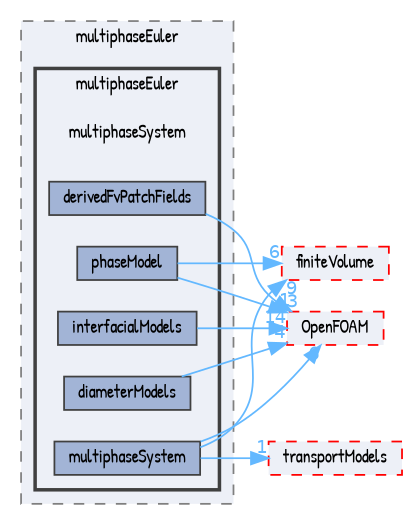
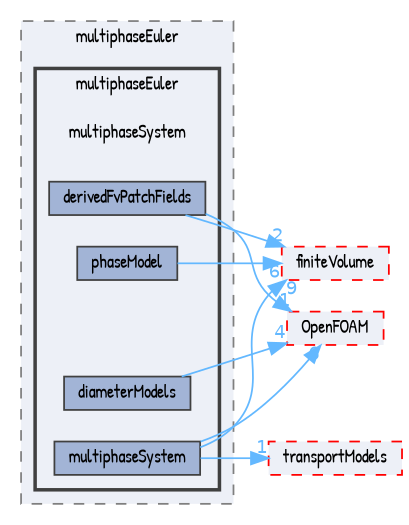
none -> (226, 228)
(208, 287) -> none
(127, 328) -> none
